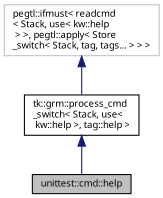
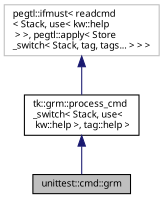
(82, 184) -> (82, 184)
